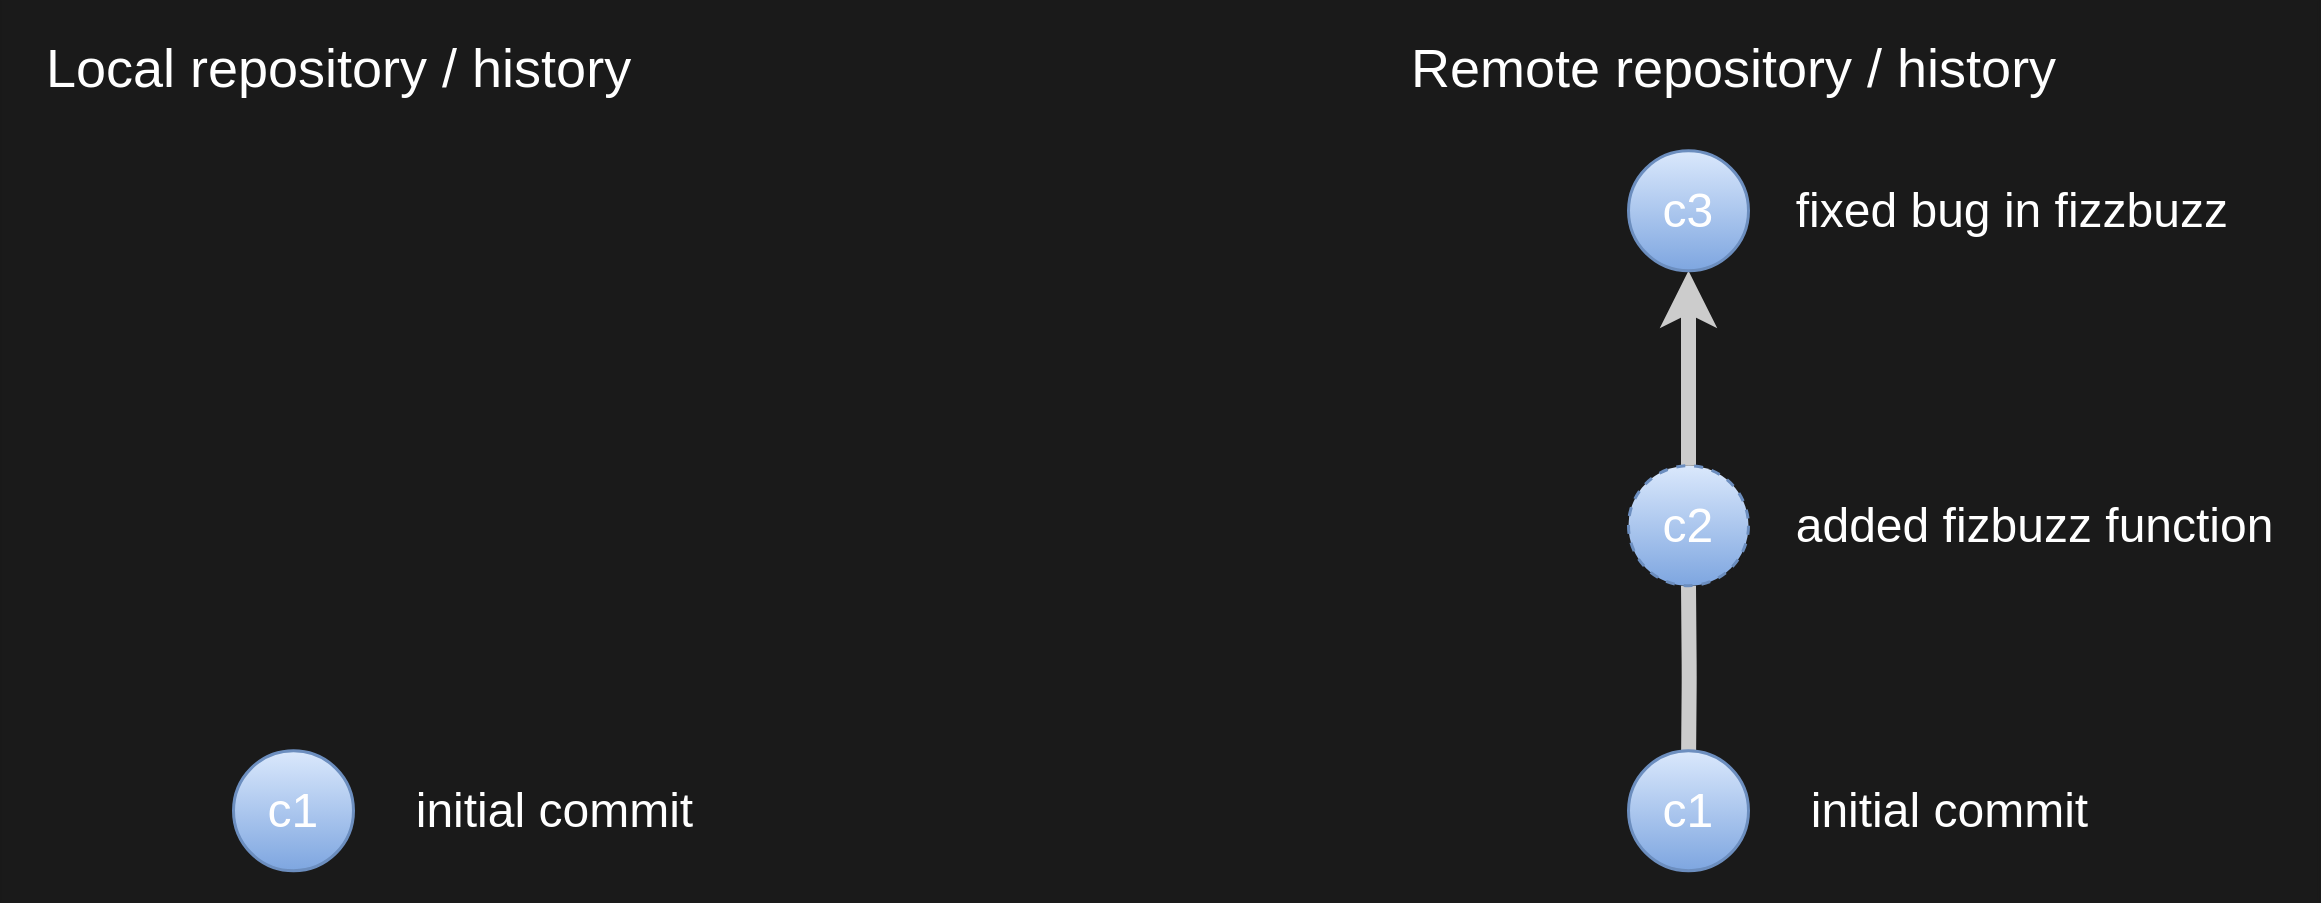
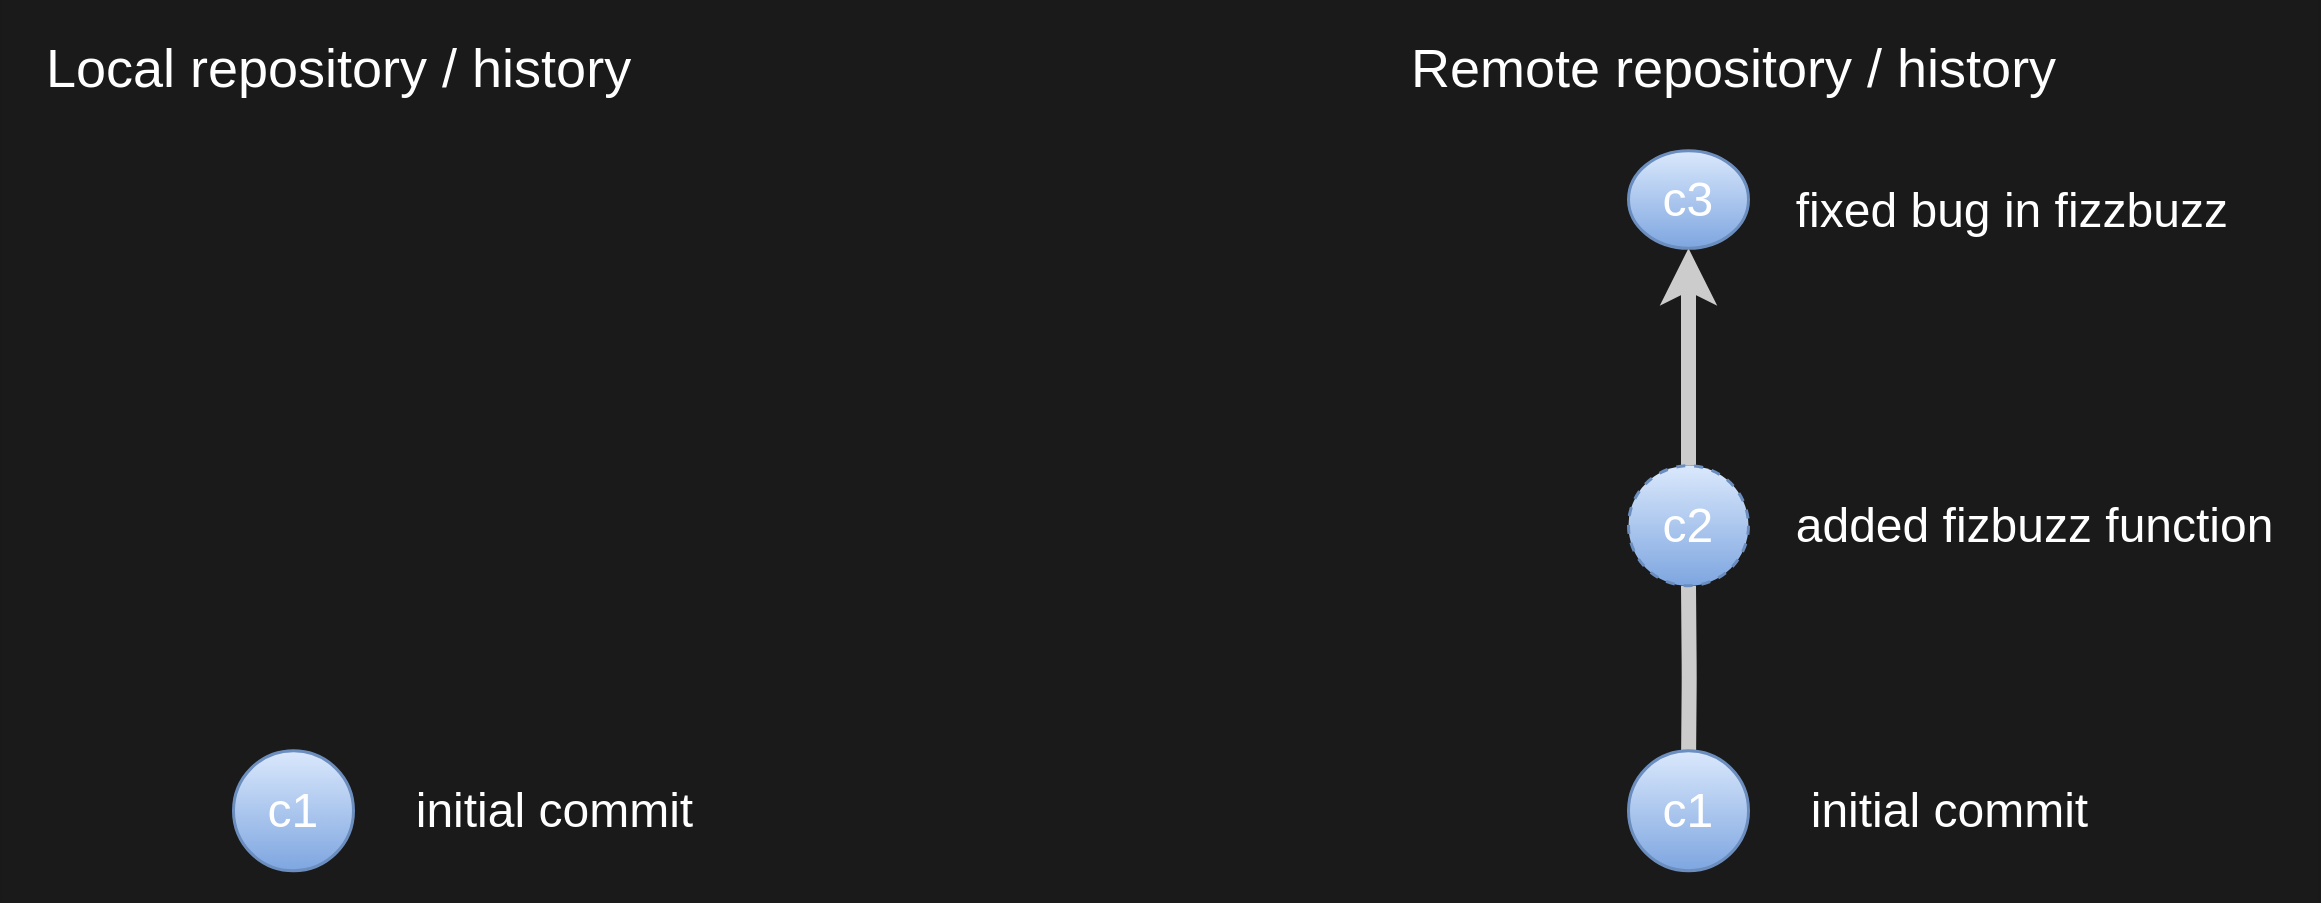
(1688, 211) -> (1688, 200)
